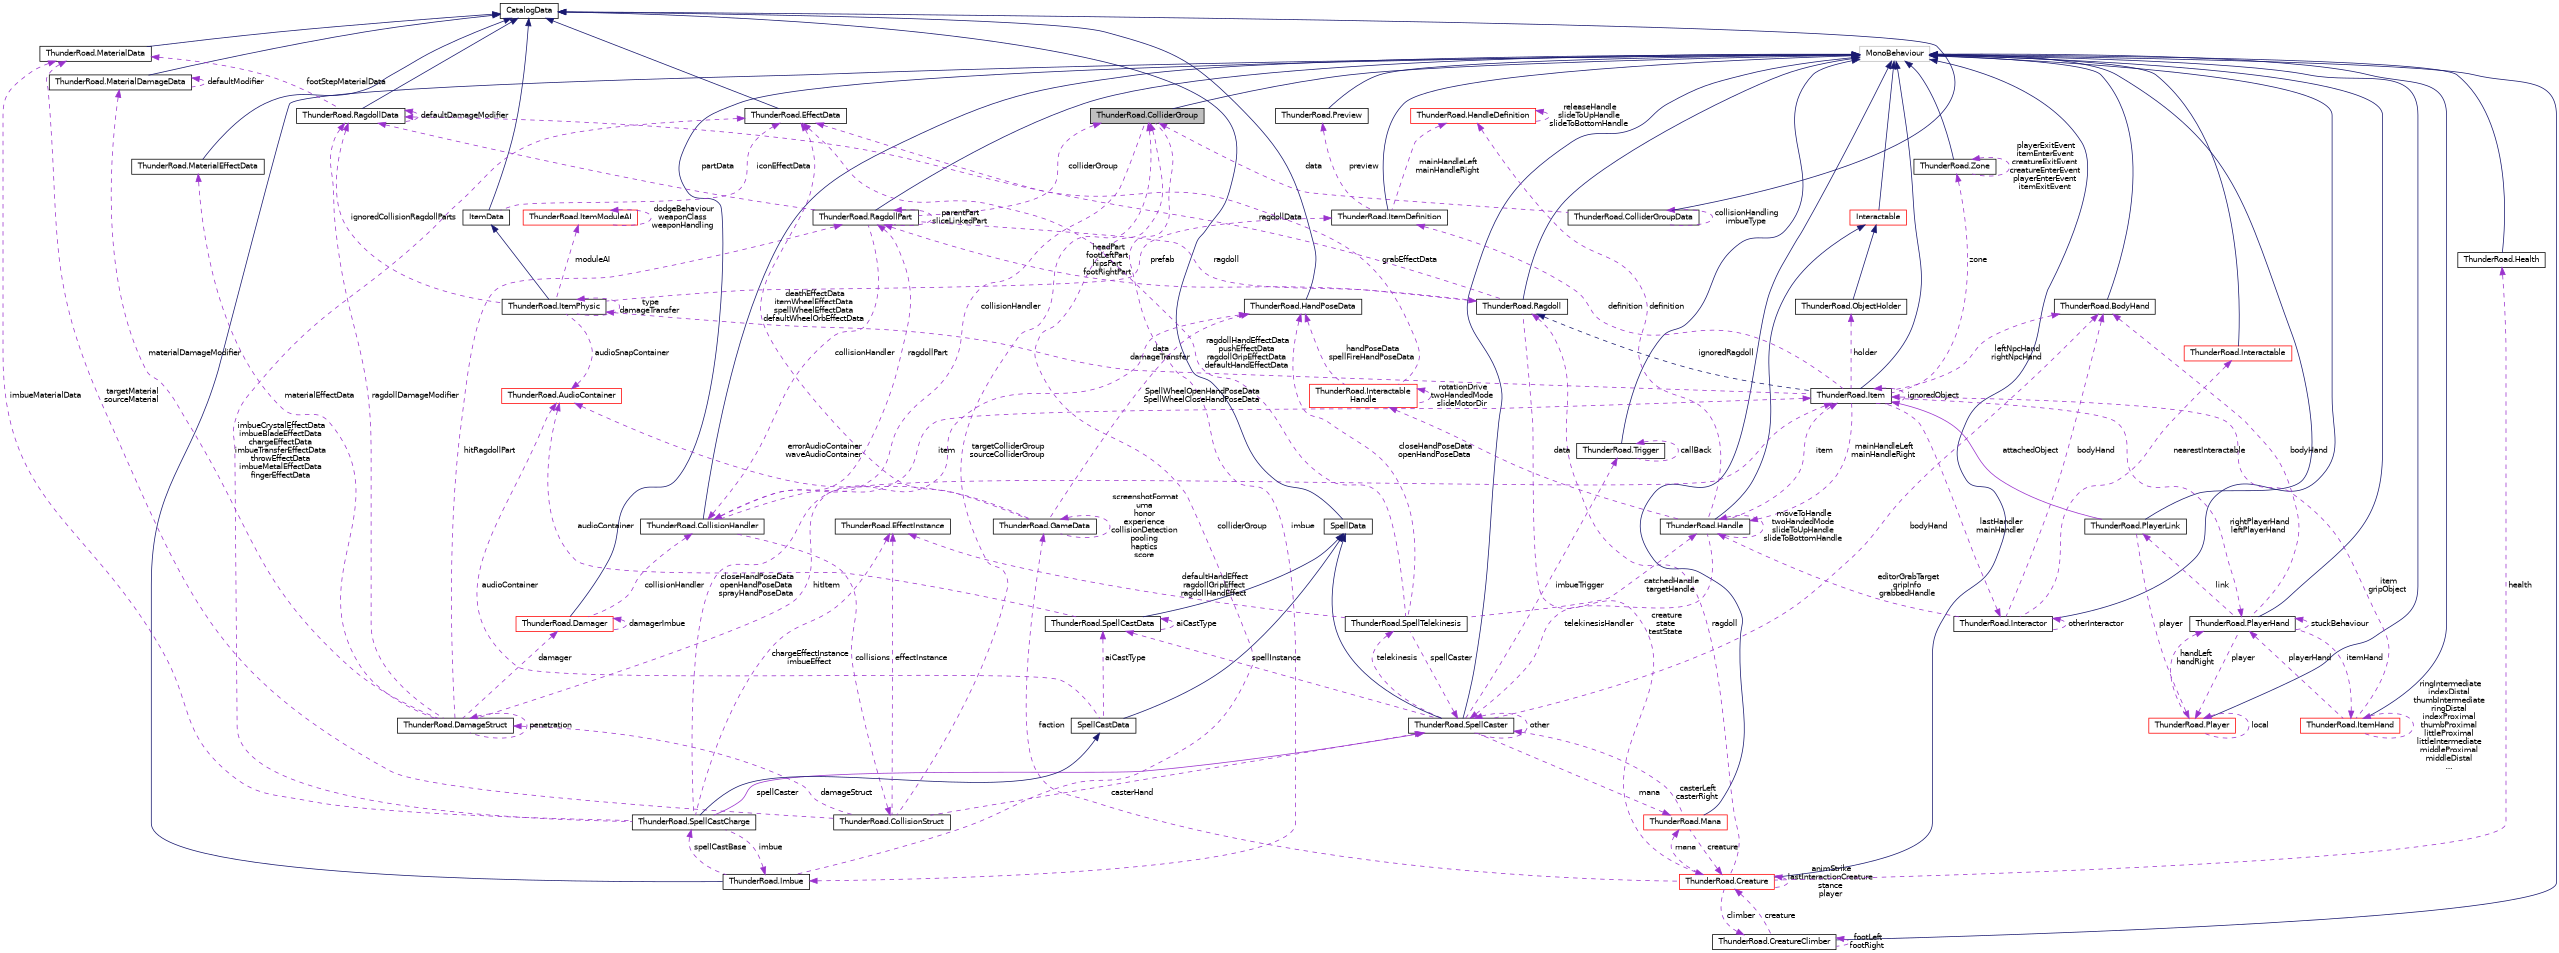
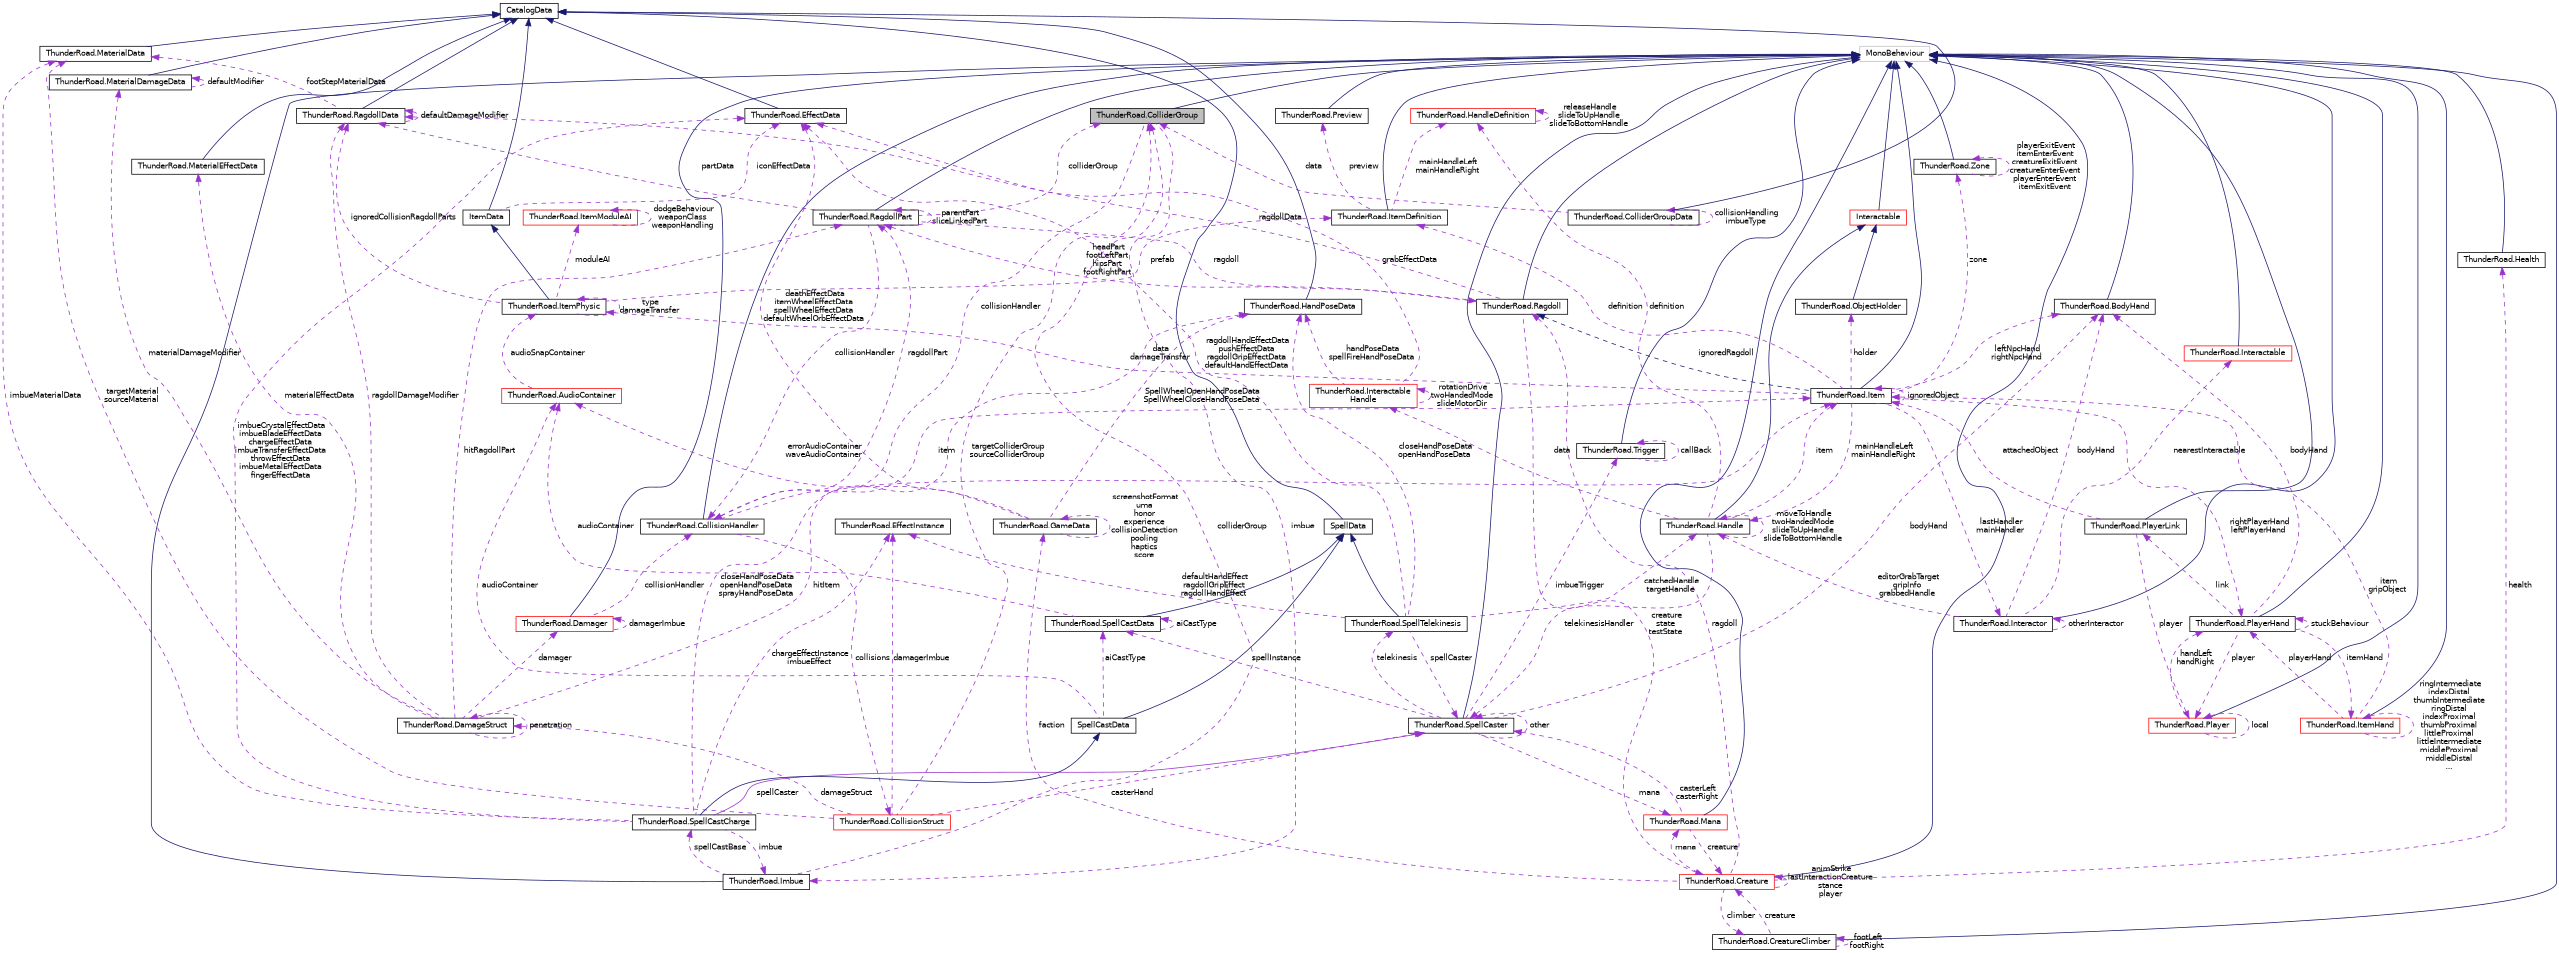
(591, 346) -> (503, 355)
(1992, 473) -> (1992, 473)
(1348, 653) -> (1373, 581)
(920, 658) -> (920, 658)
(892, 822) -> (892, 822)
